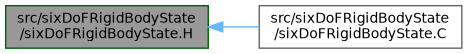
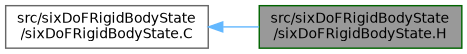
(241, 27) -> (241, 27)
